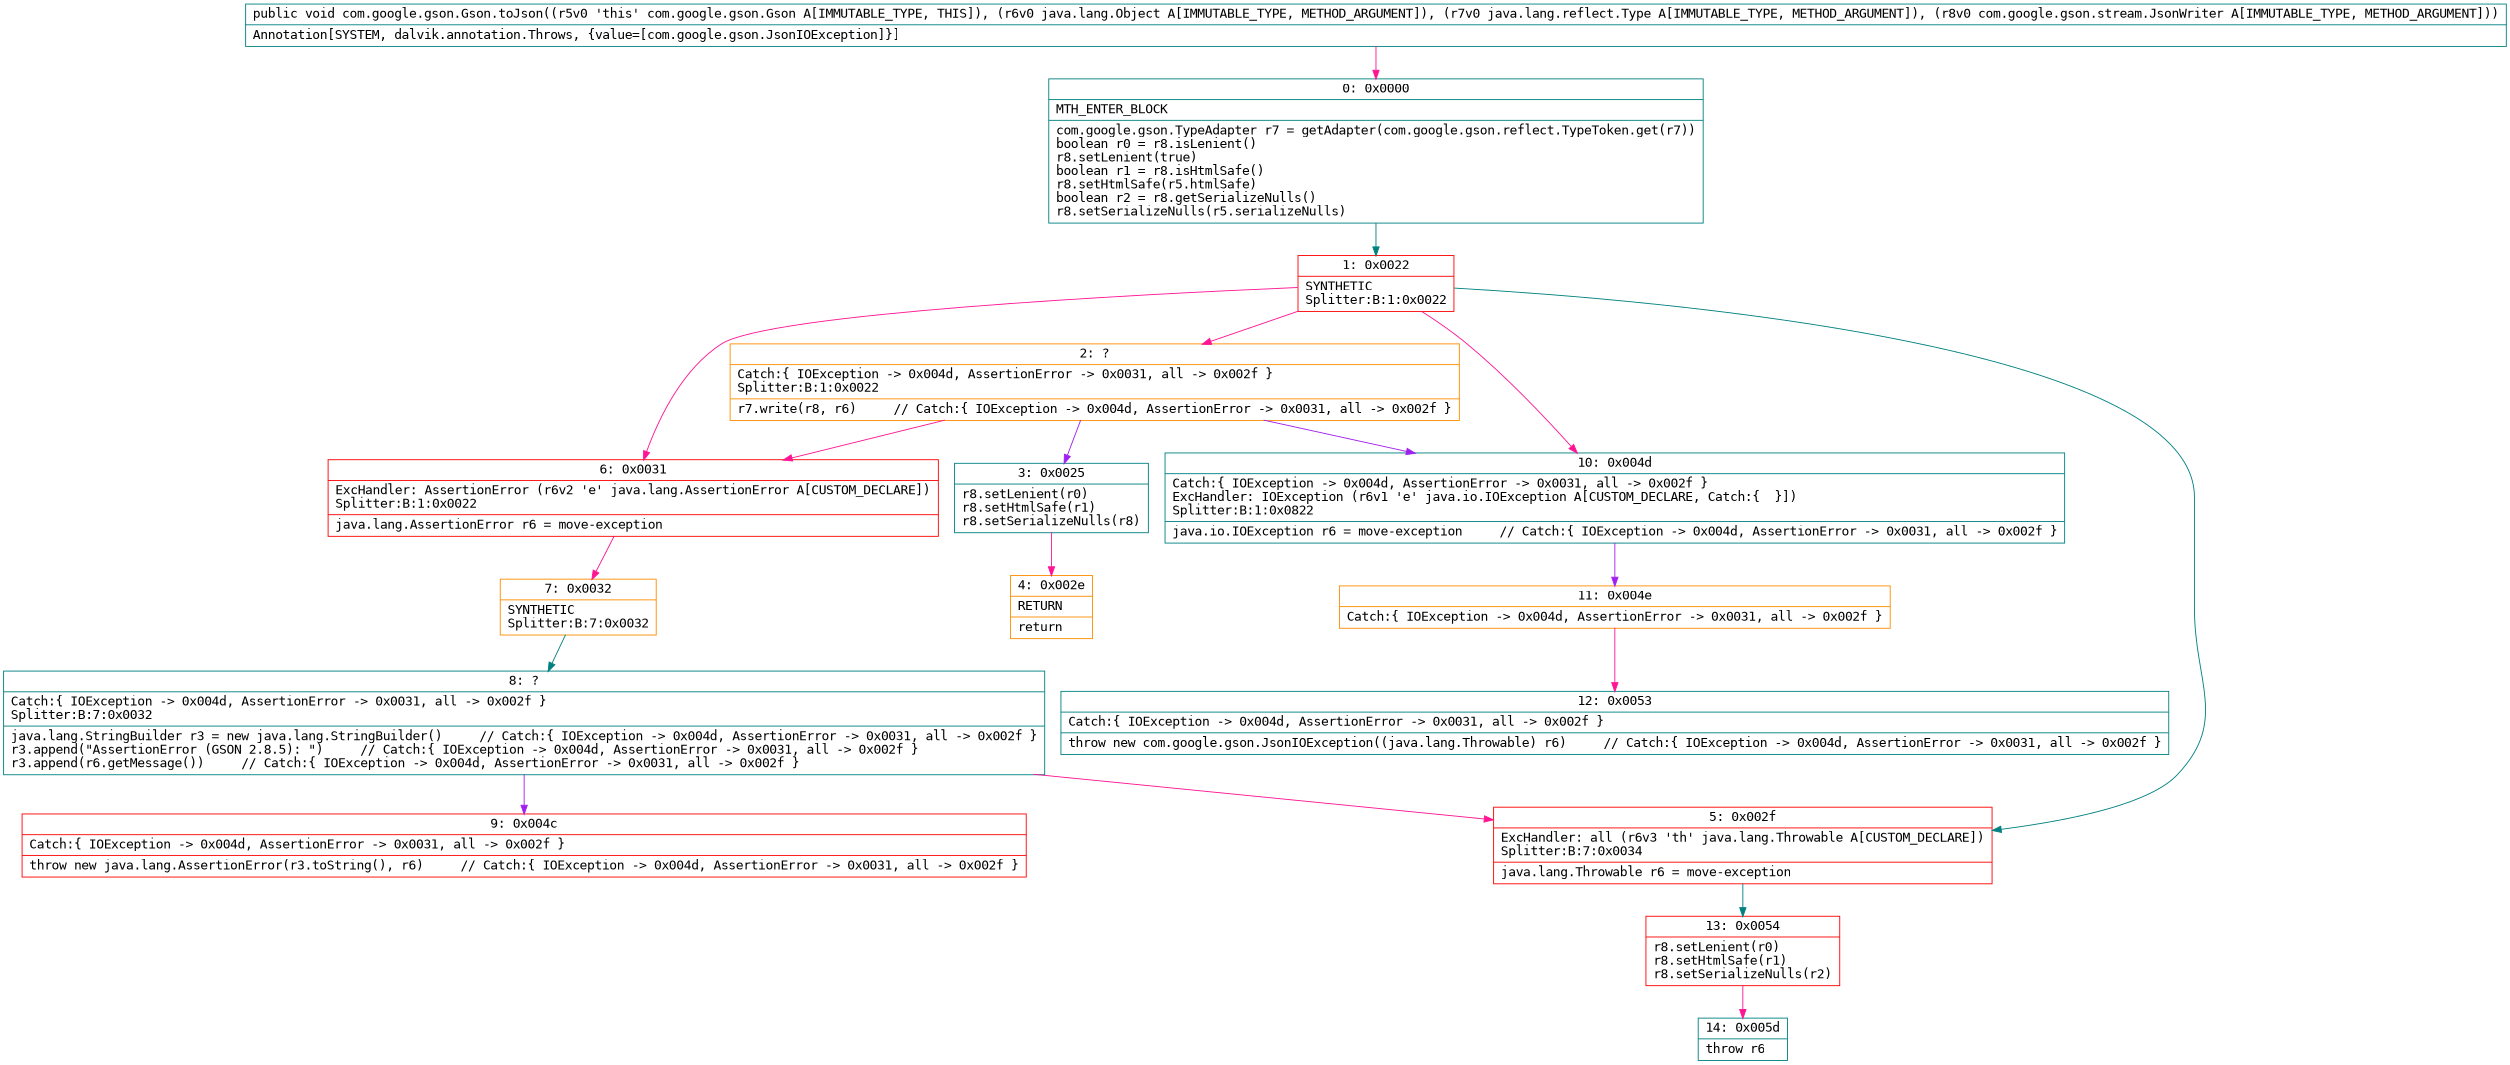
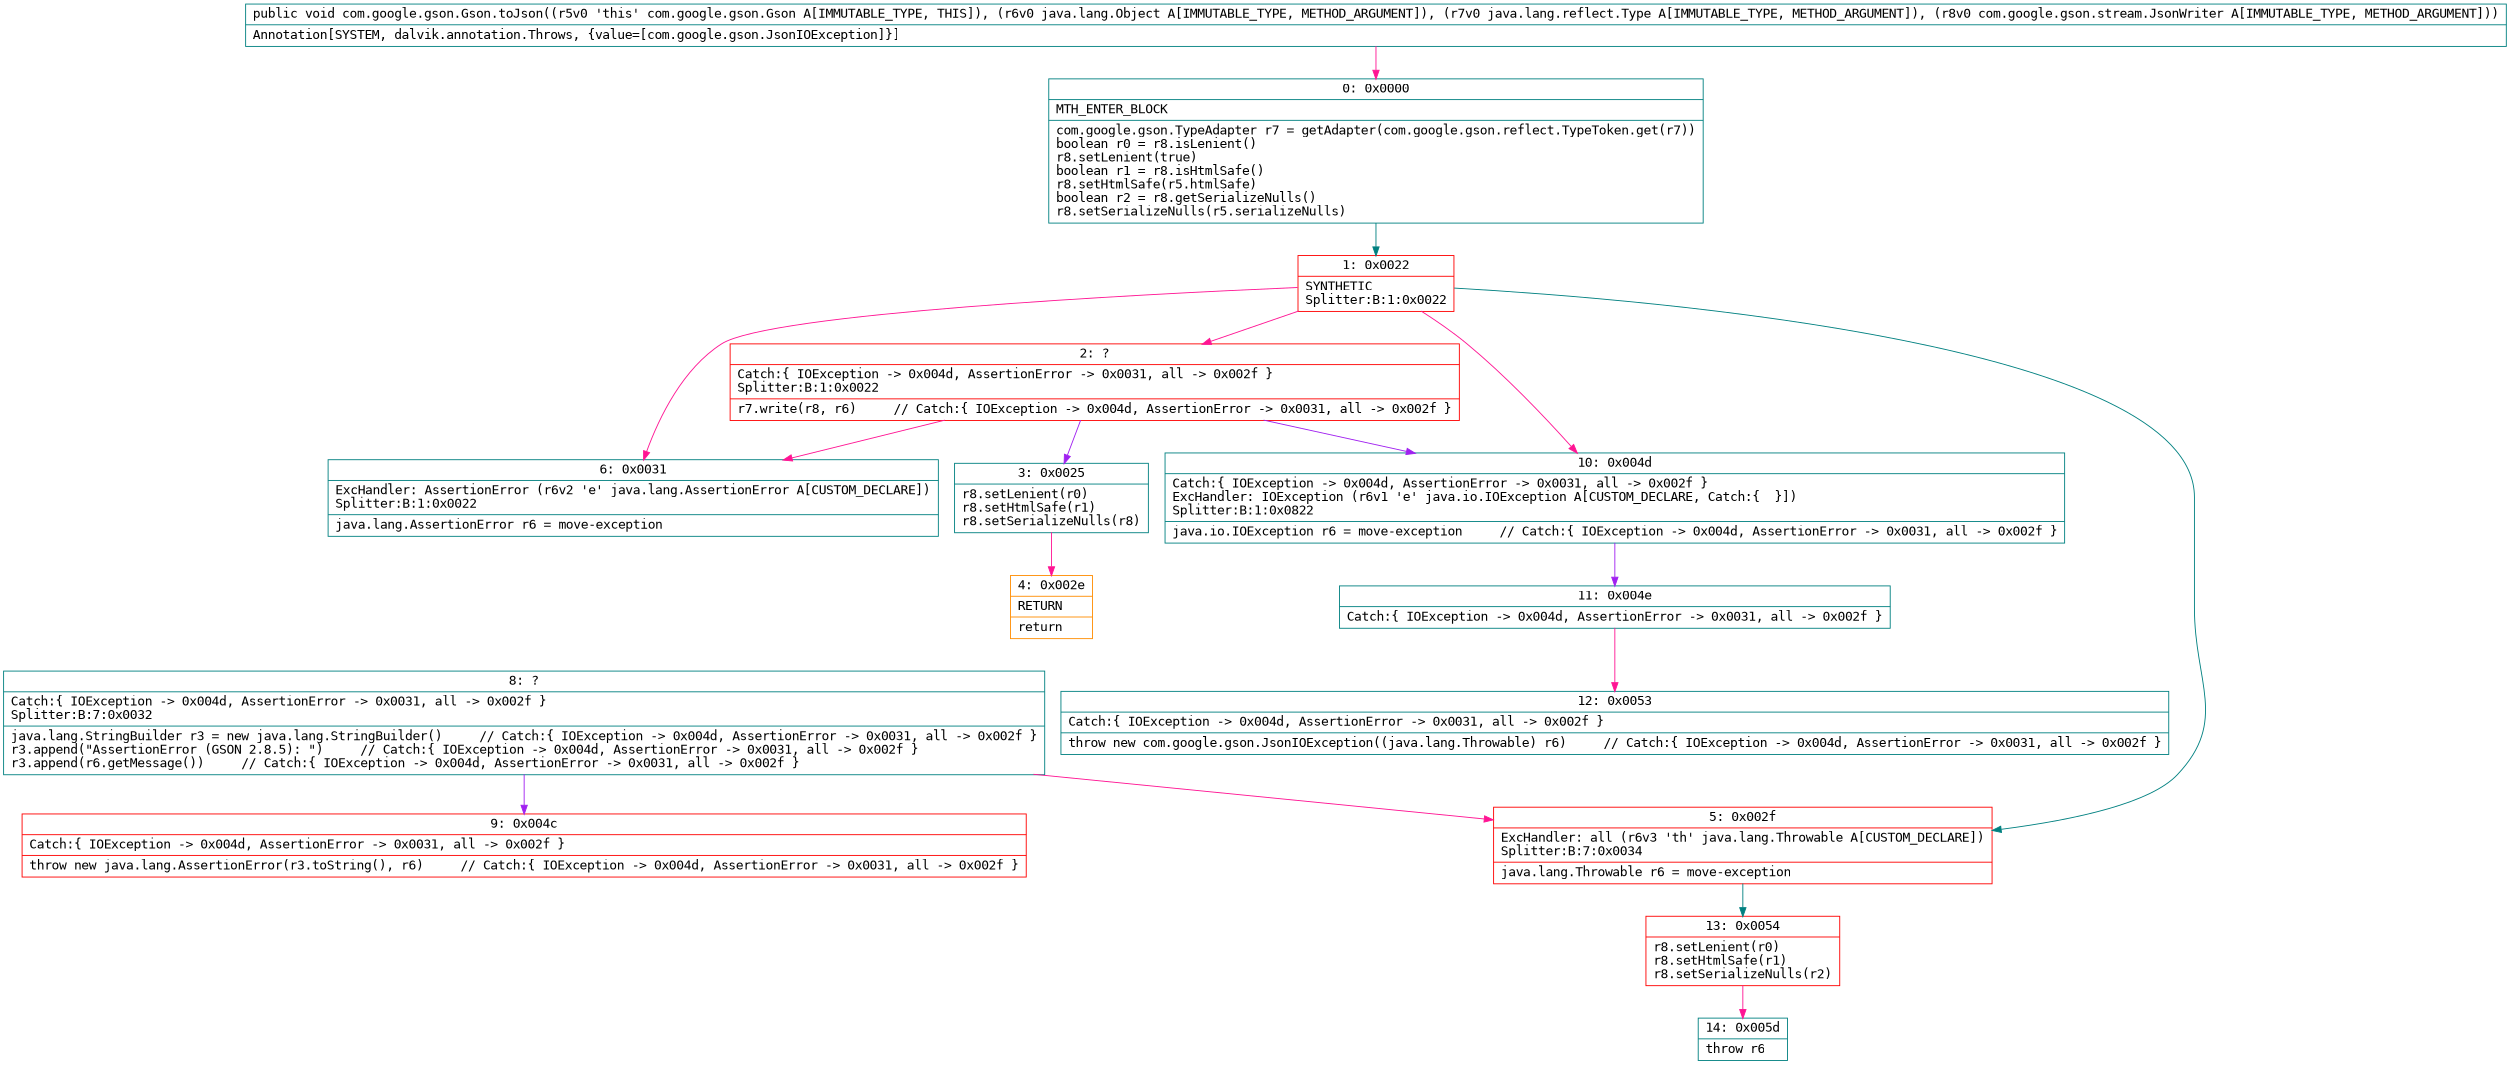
(1095, 382) -> (1095, 382)
(633, 498) -> (633, 498)
(578, 607) -> none
(1615, 607) -> (1615, 607)
